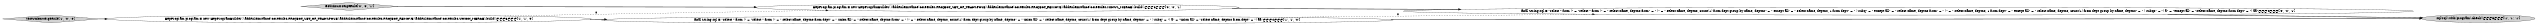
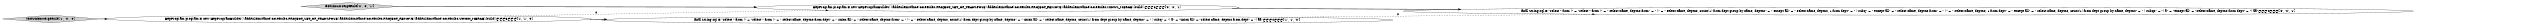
(2478, 19) -> none
